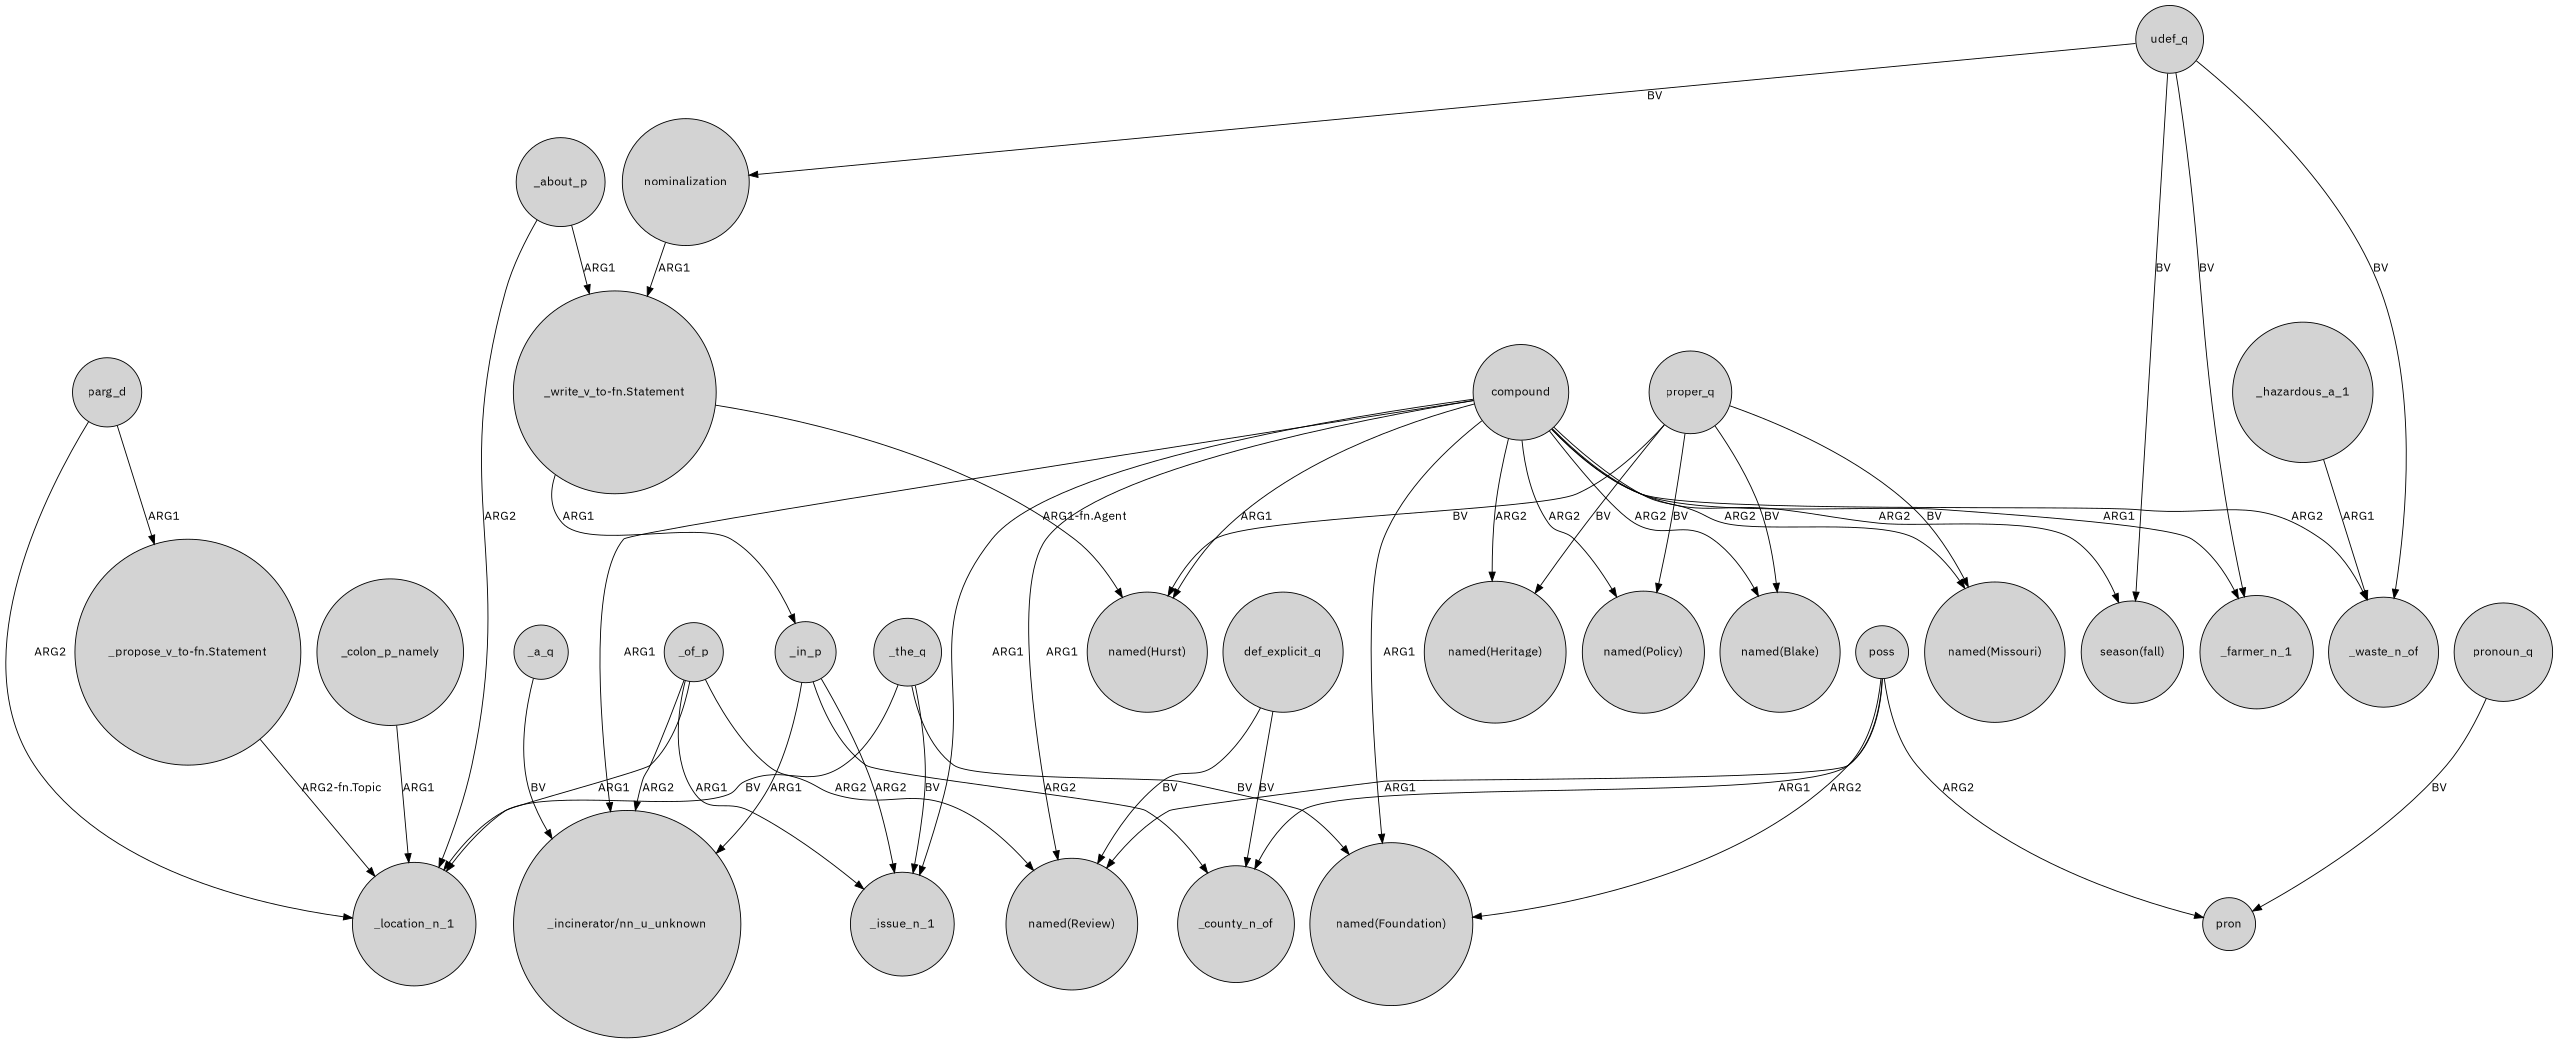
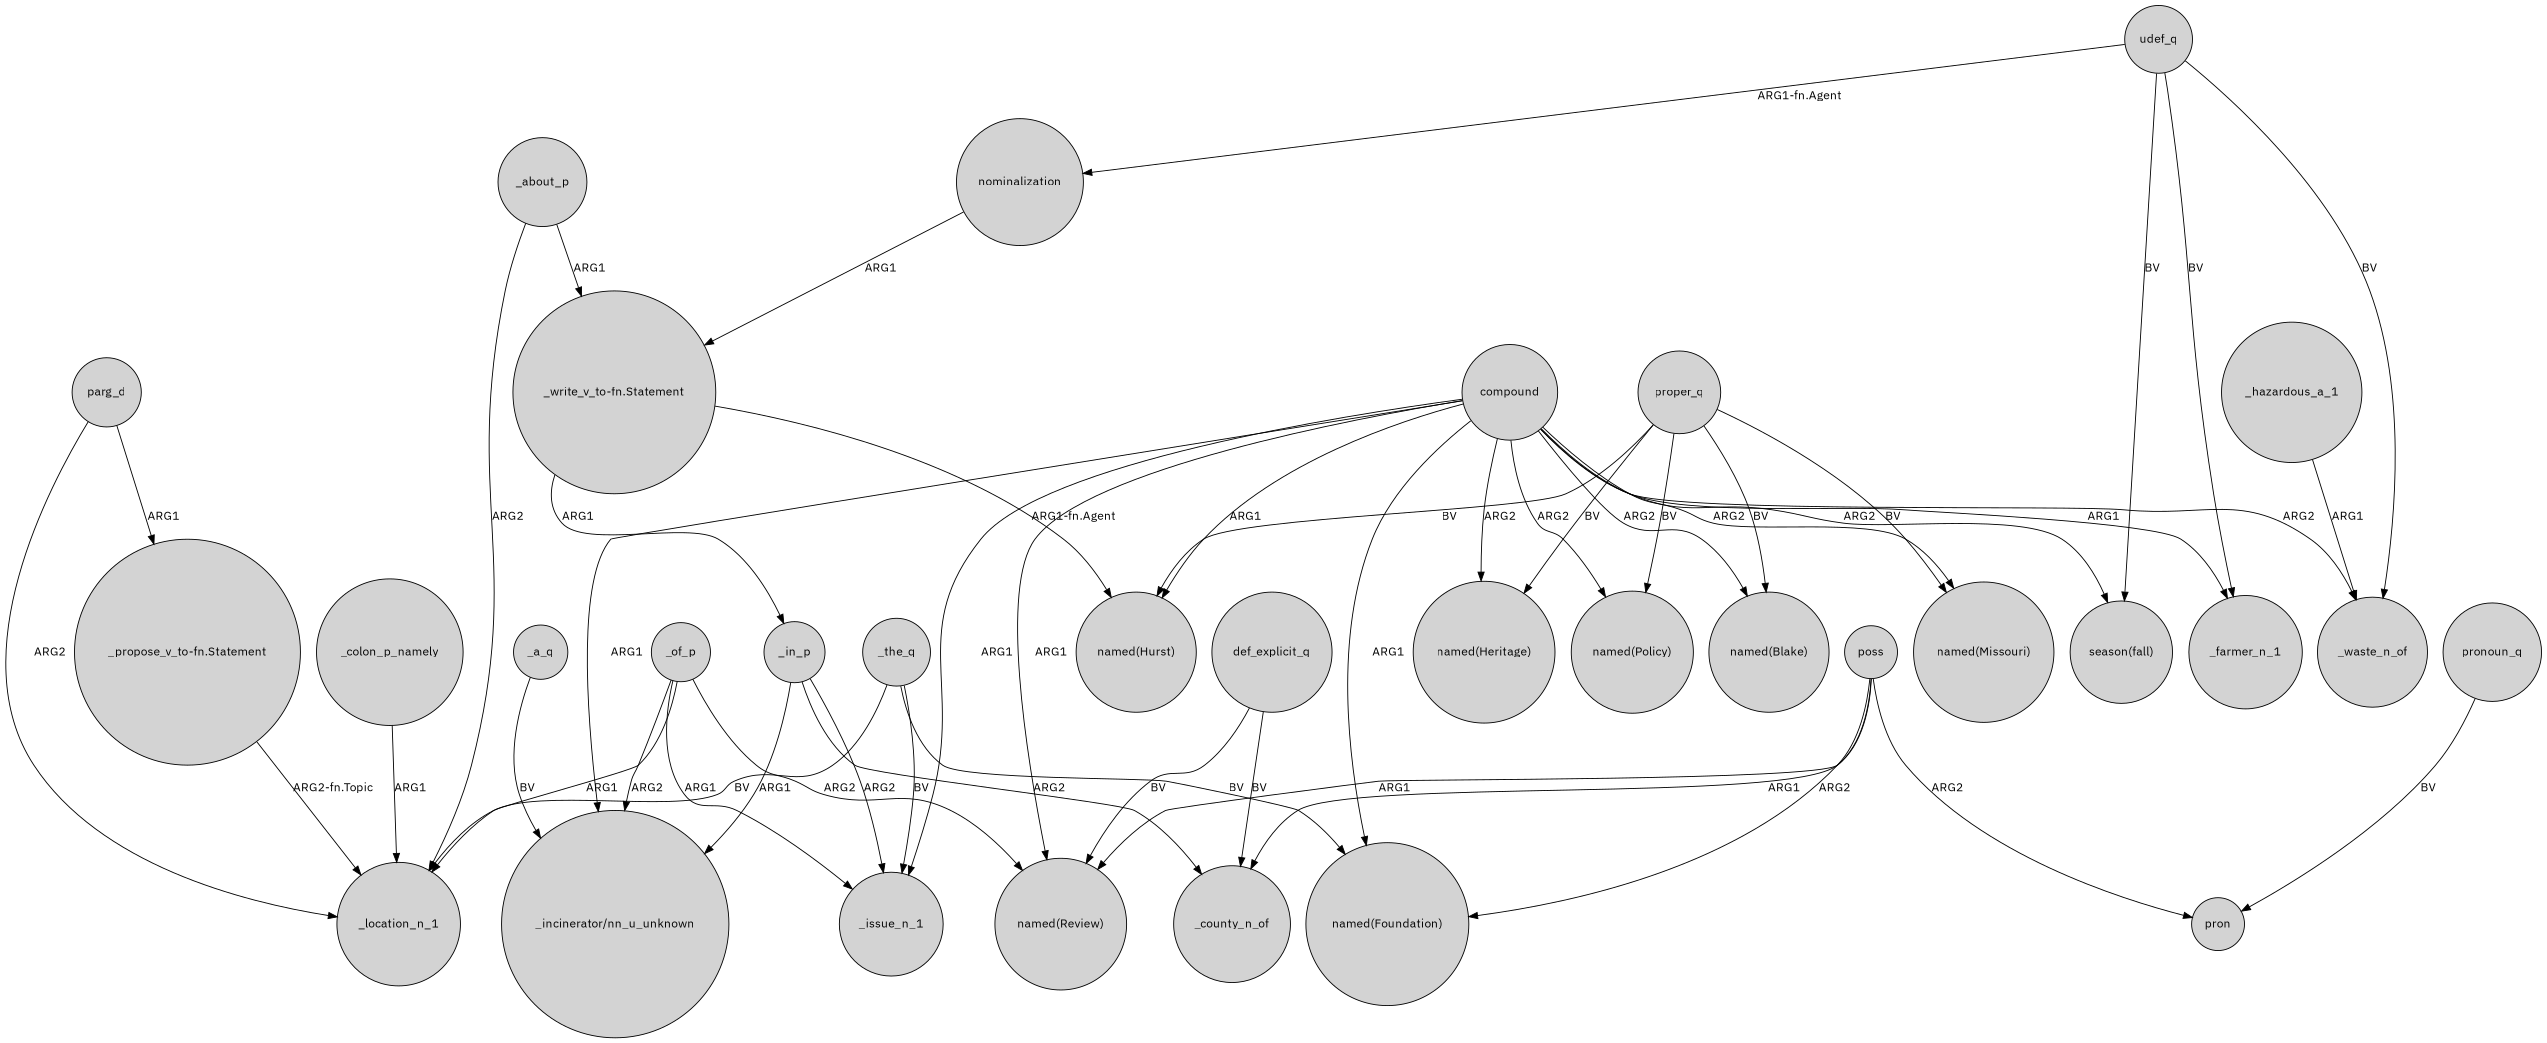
(1655, 96) -> (1800, 96)
